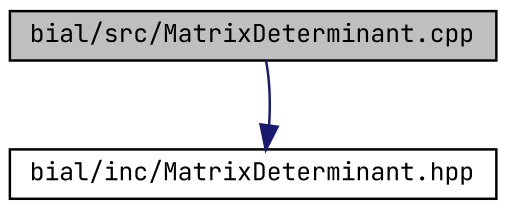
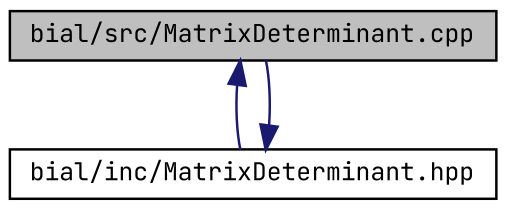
none -> (237, 118)
